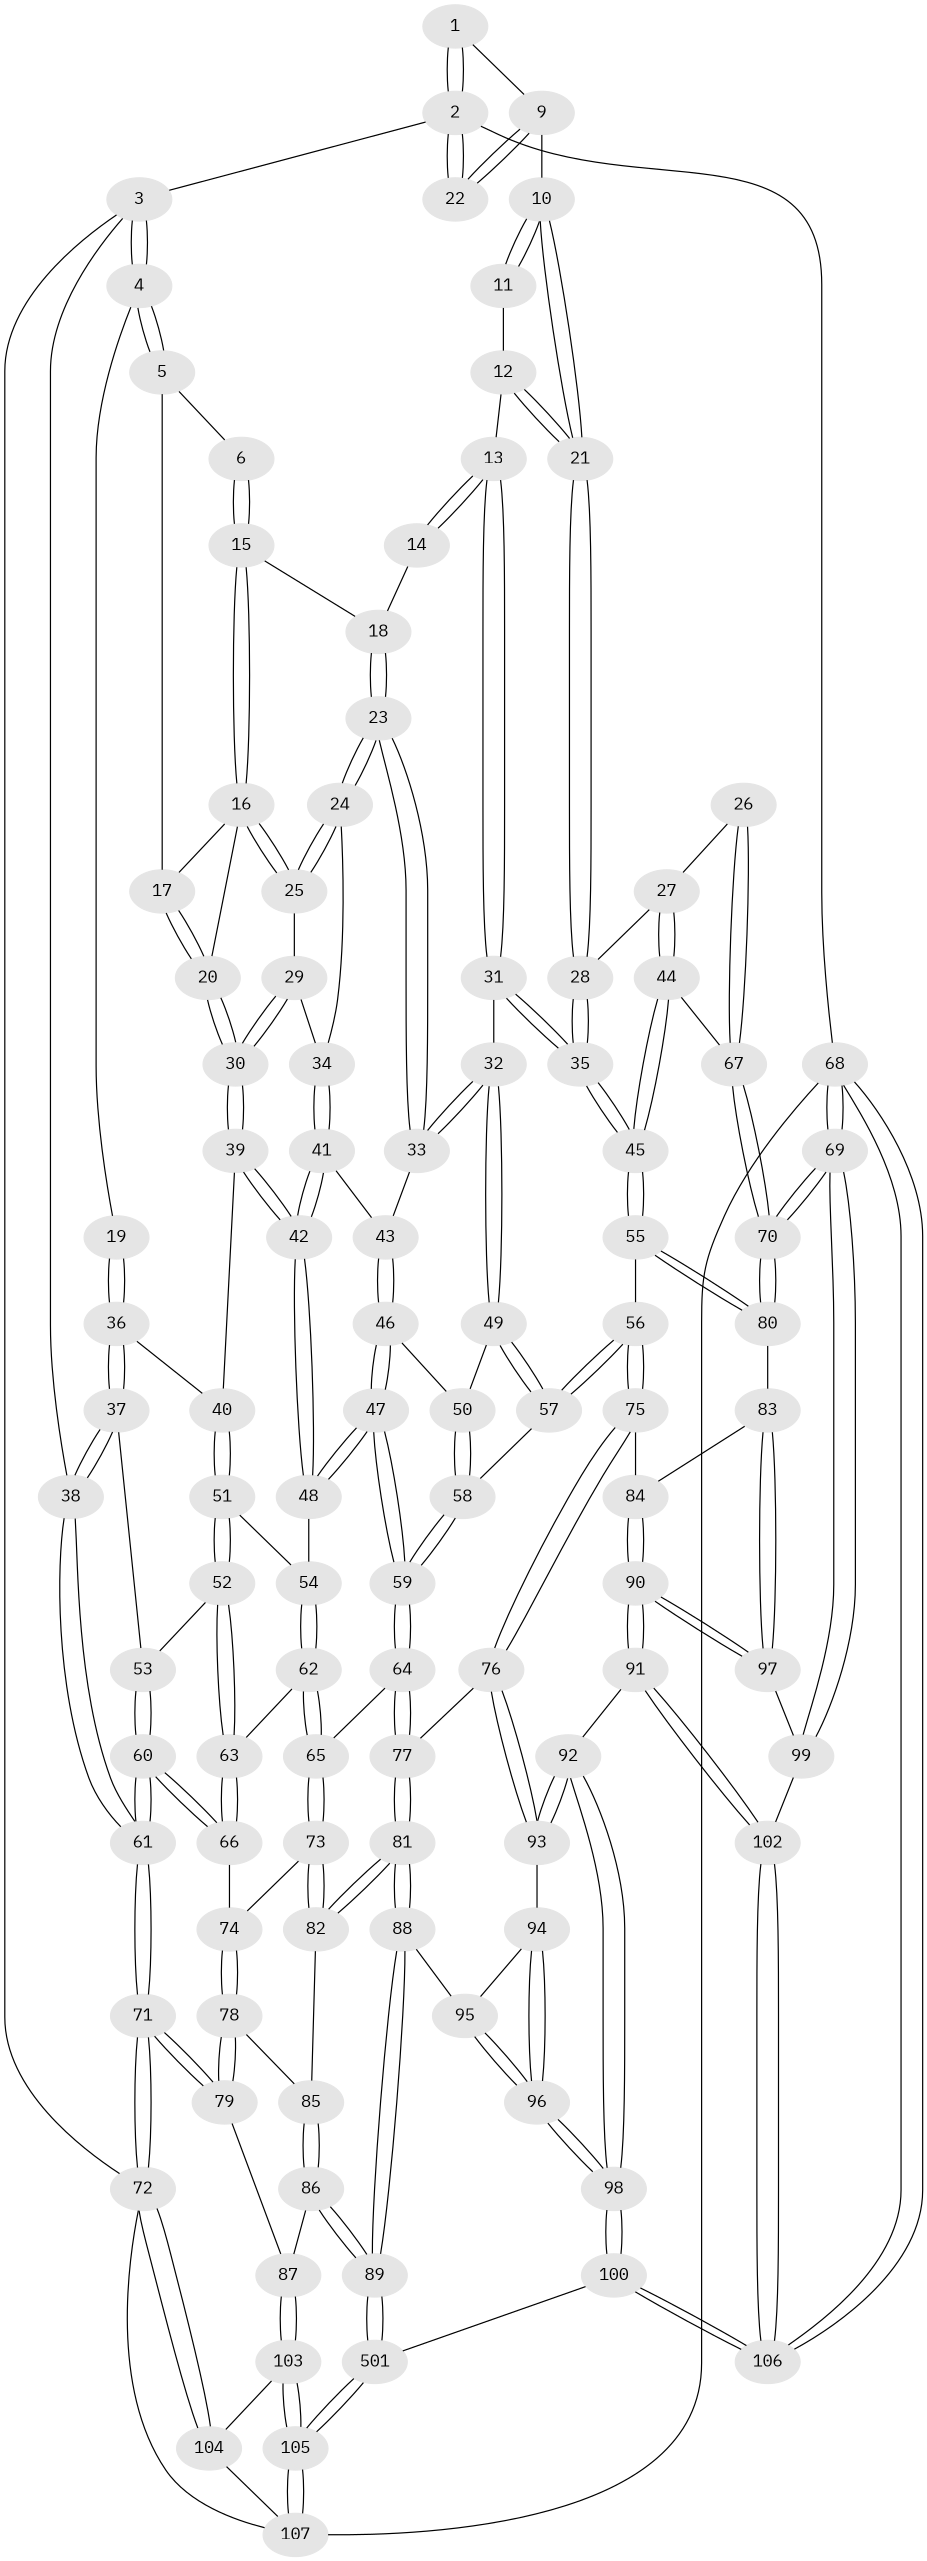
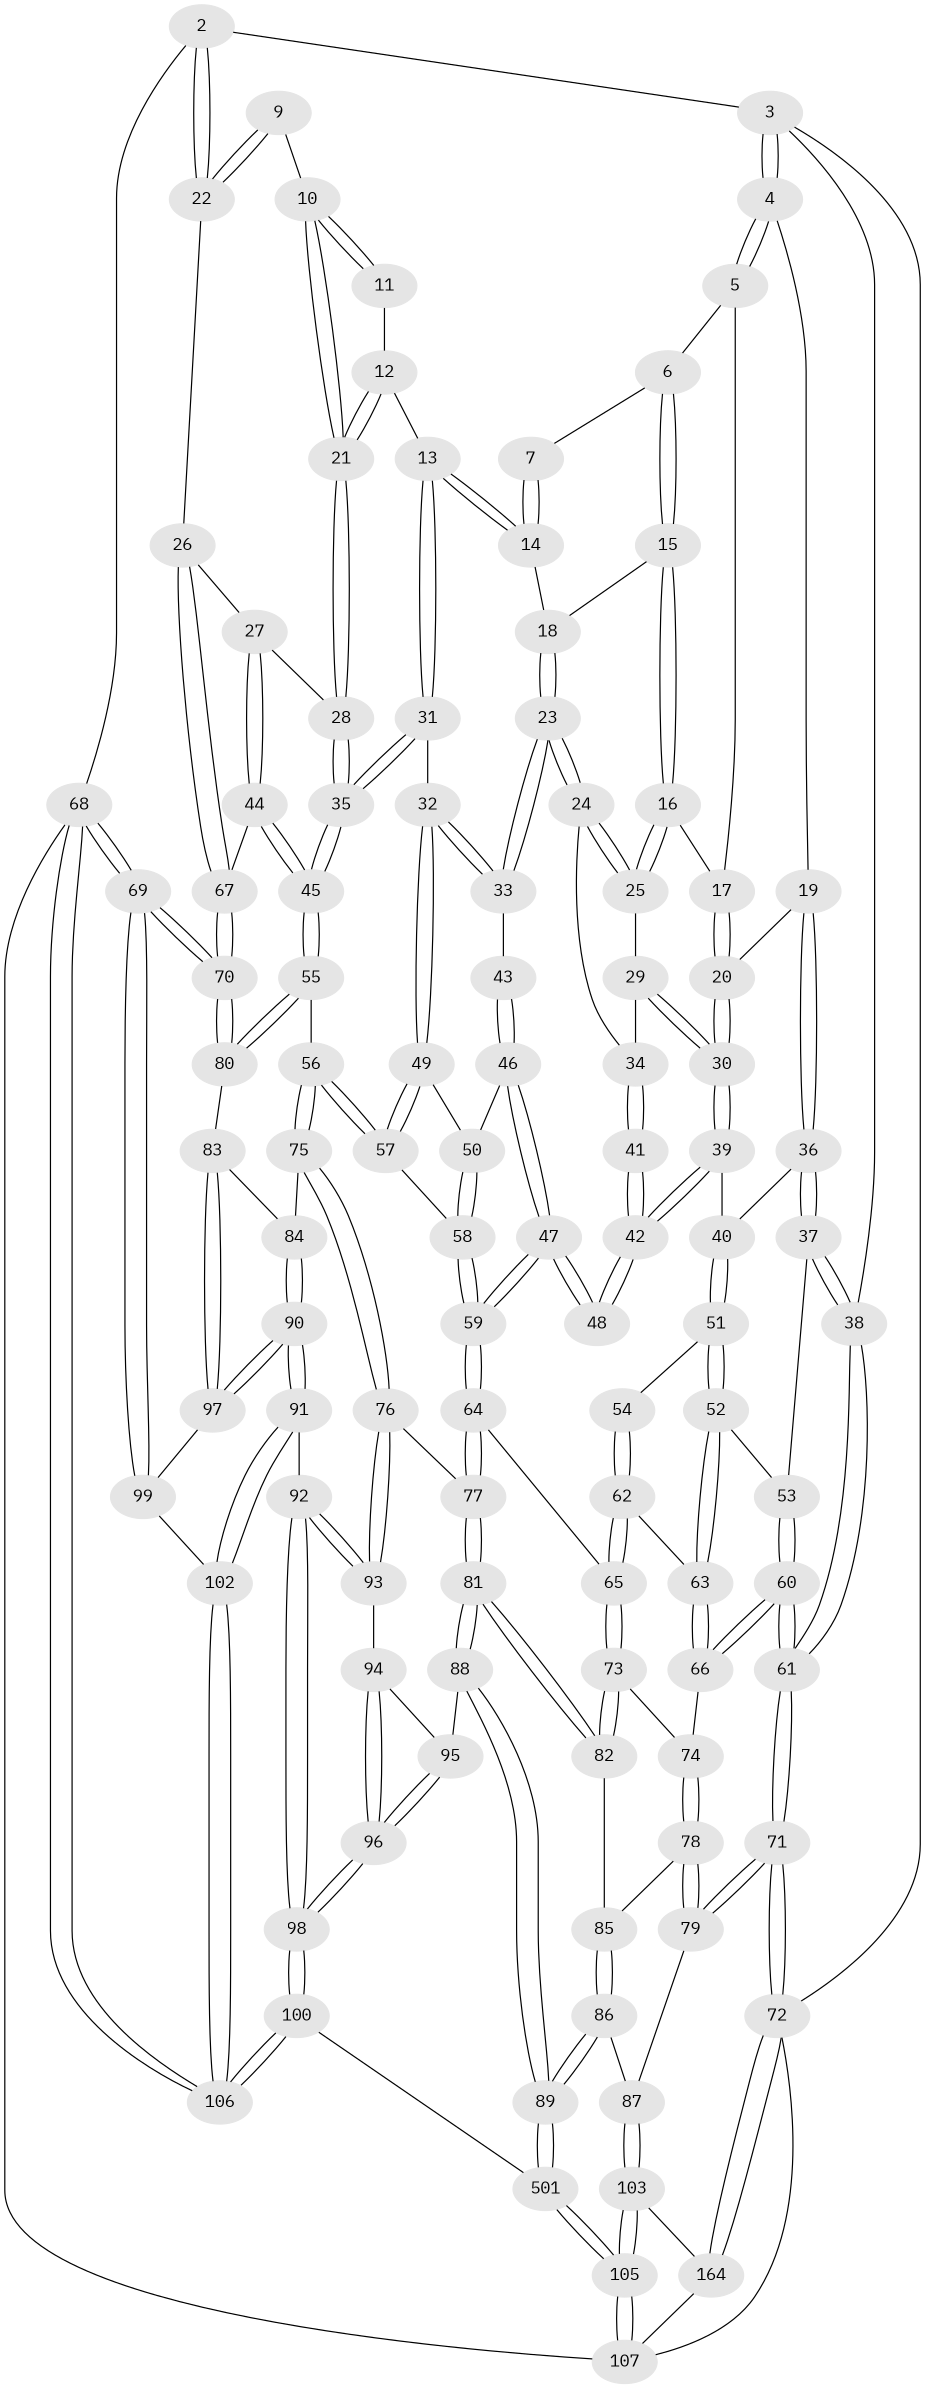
(455, 26) -> none
none -> (192, 372)
none -> (531, 459)
(225, 891) -> (765, 935)
(354, 1194) -> none
(309, 1540) -> none
(209, 2448) -> (711, 2275)
